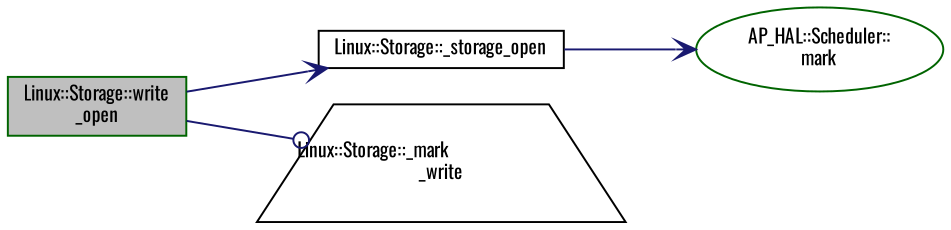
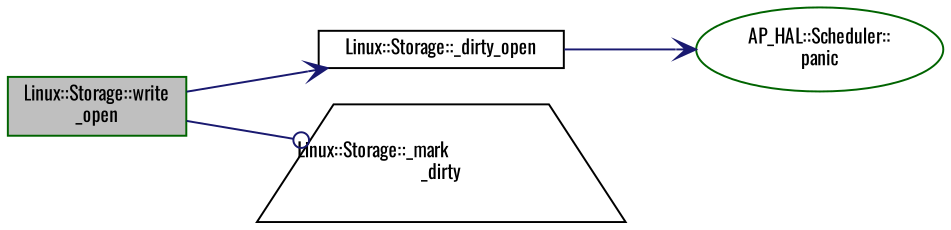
(441, 49) -> (441, 49)
(820, 49) -> (820, 49)
(441, 163) -> (441, 163)
